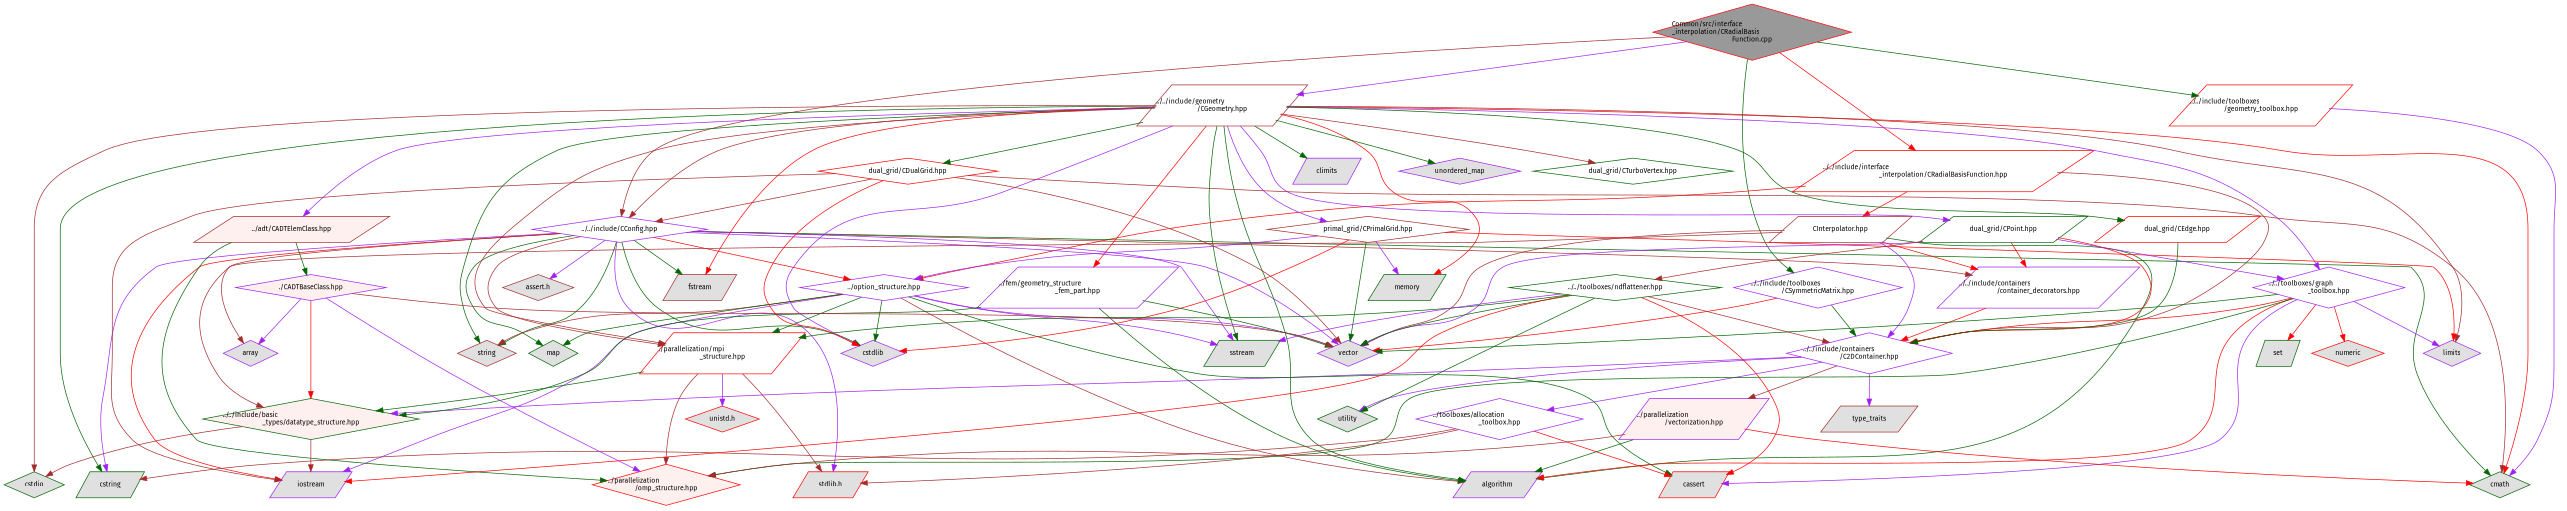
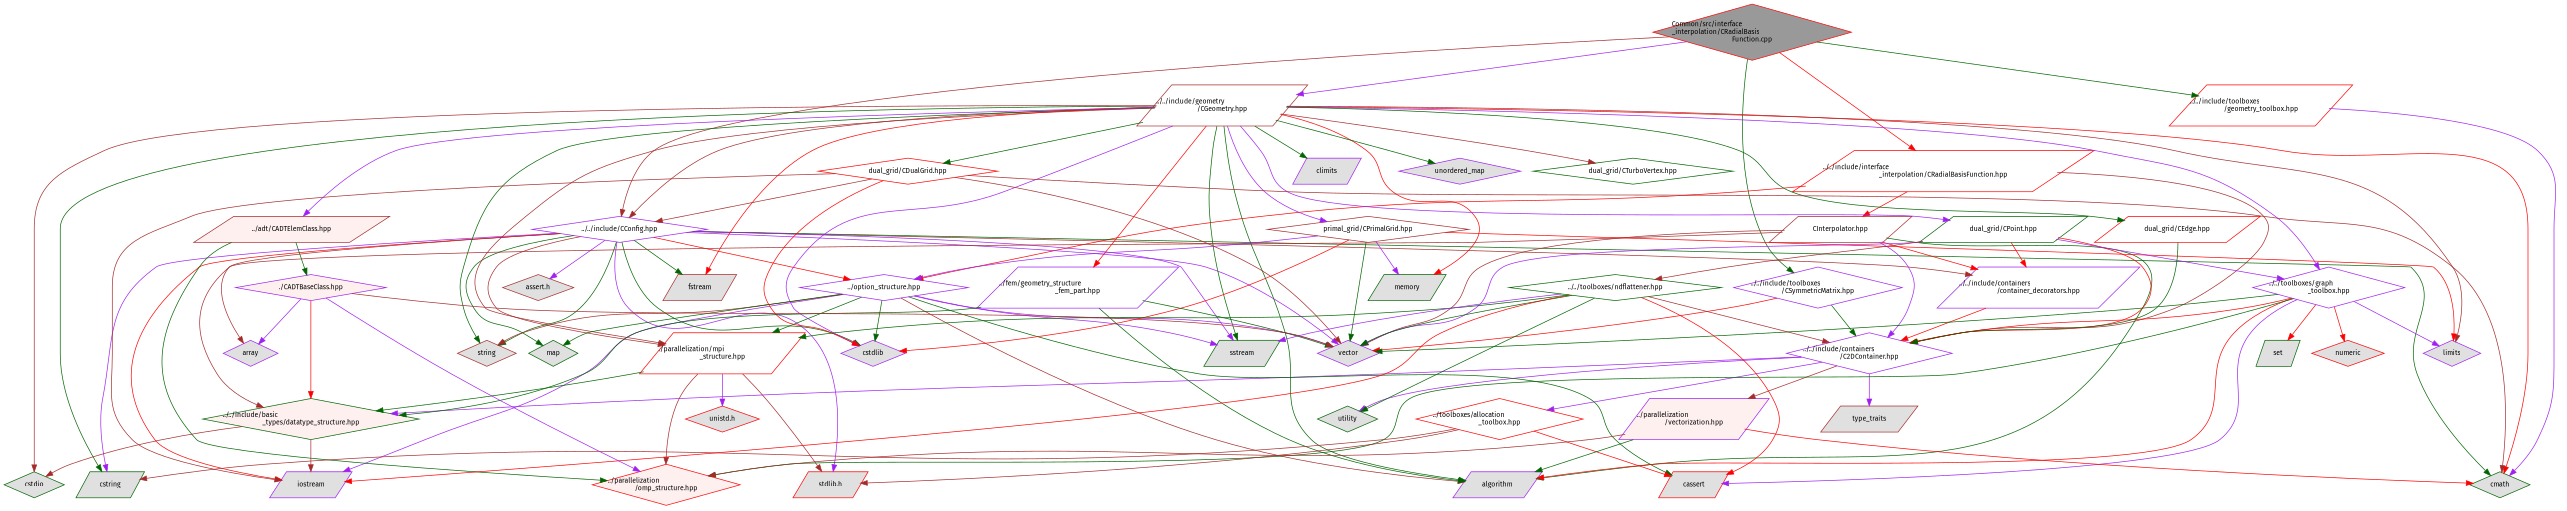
(1500, 419) -> (1500, 419)
